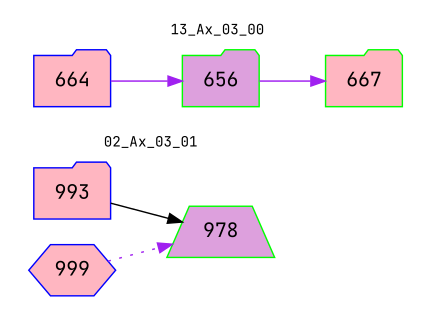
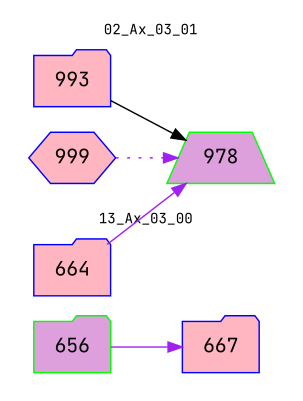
(139, 81) -> (141, 218)
(364, 81) -> (221, 347)
